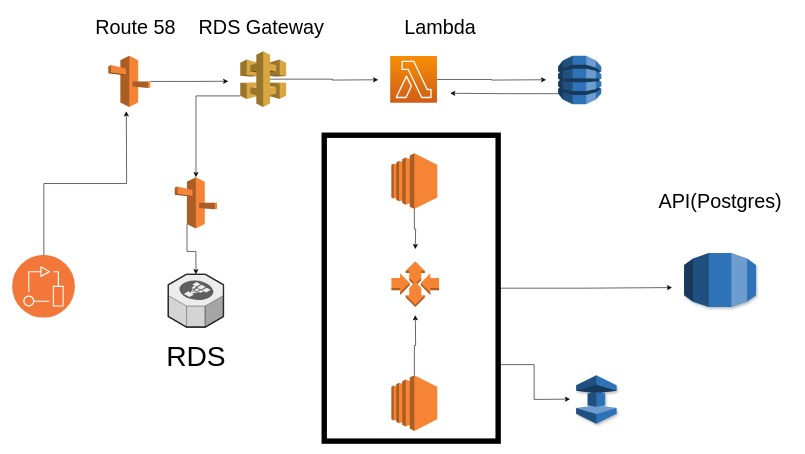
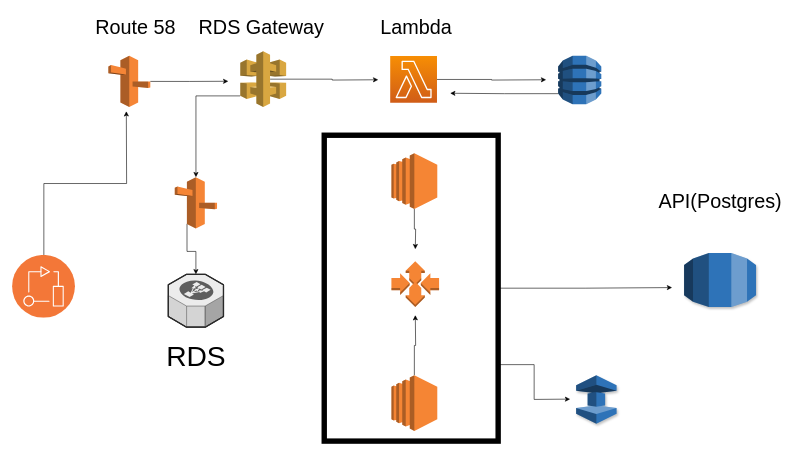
(440, 27) -> (416, 27)
